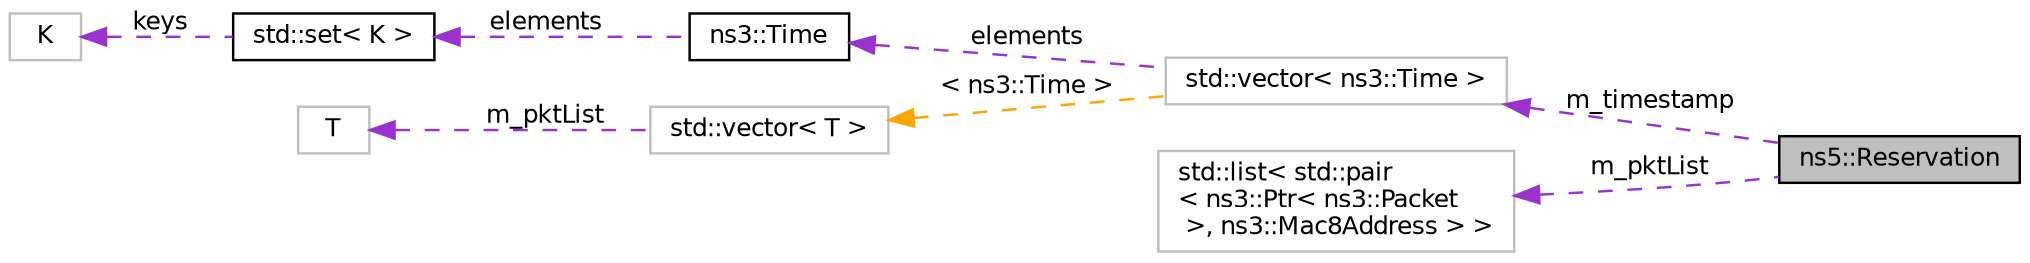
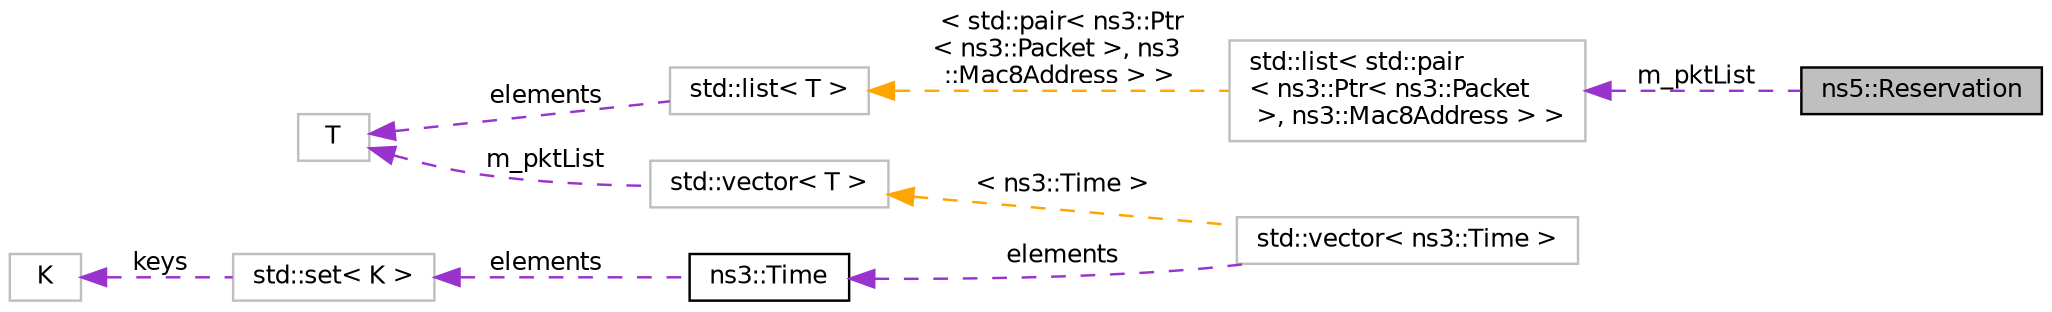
(334, 37) -> (334, 277)
none -> (769, 91)
(1654, 125) -> none
